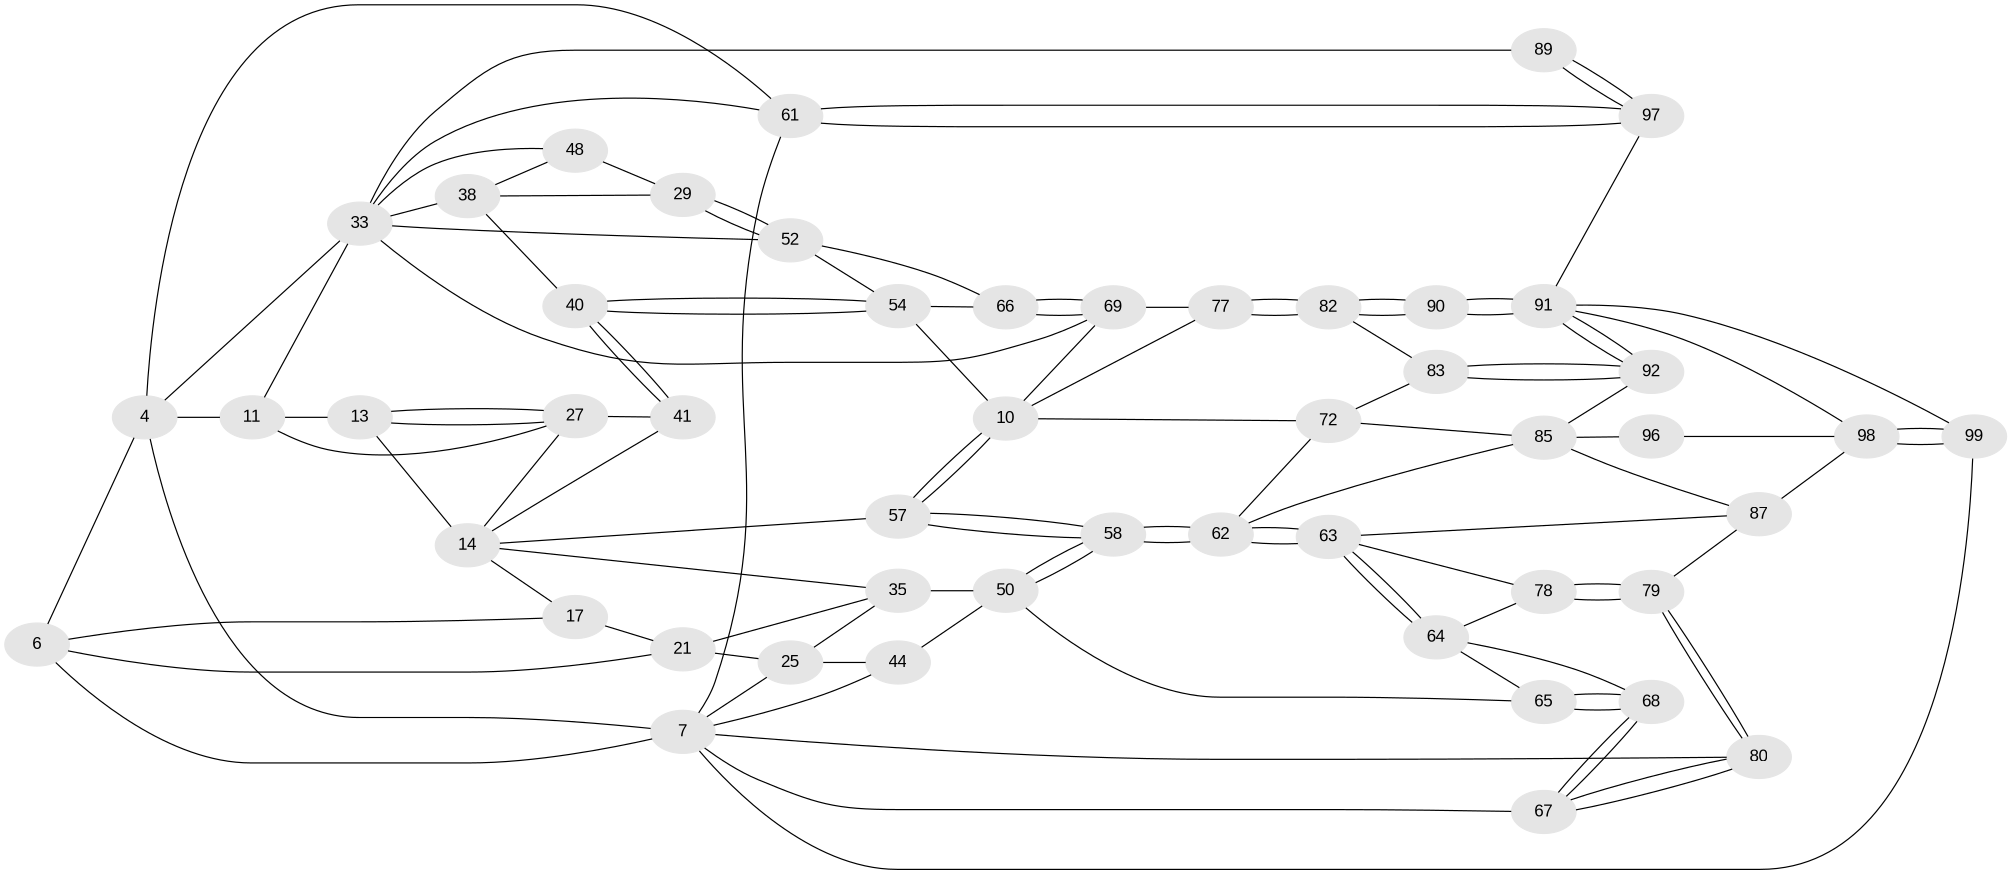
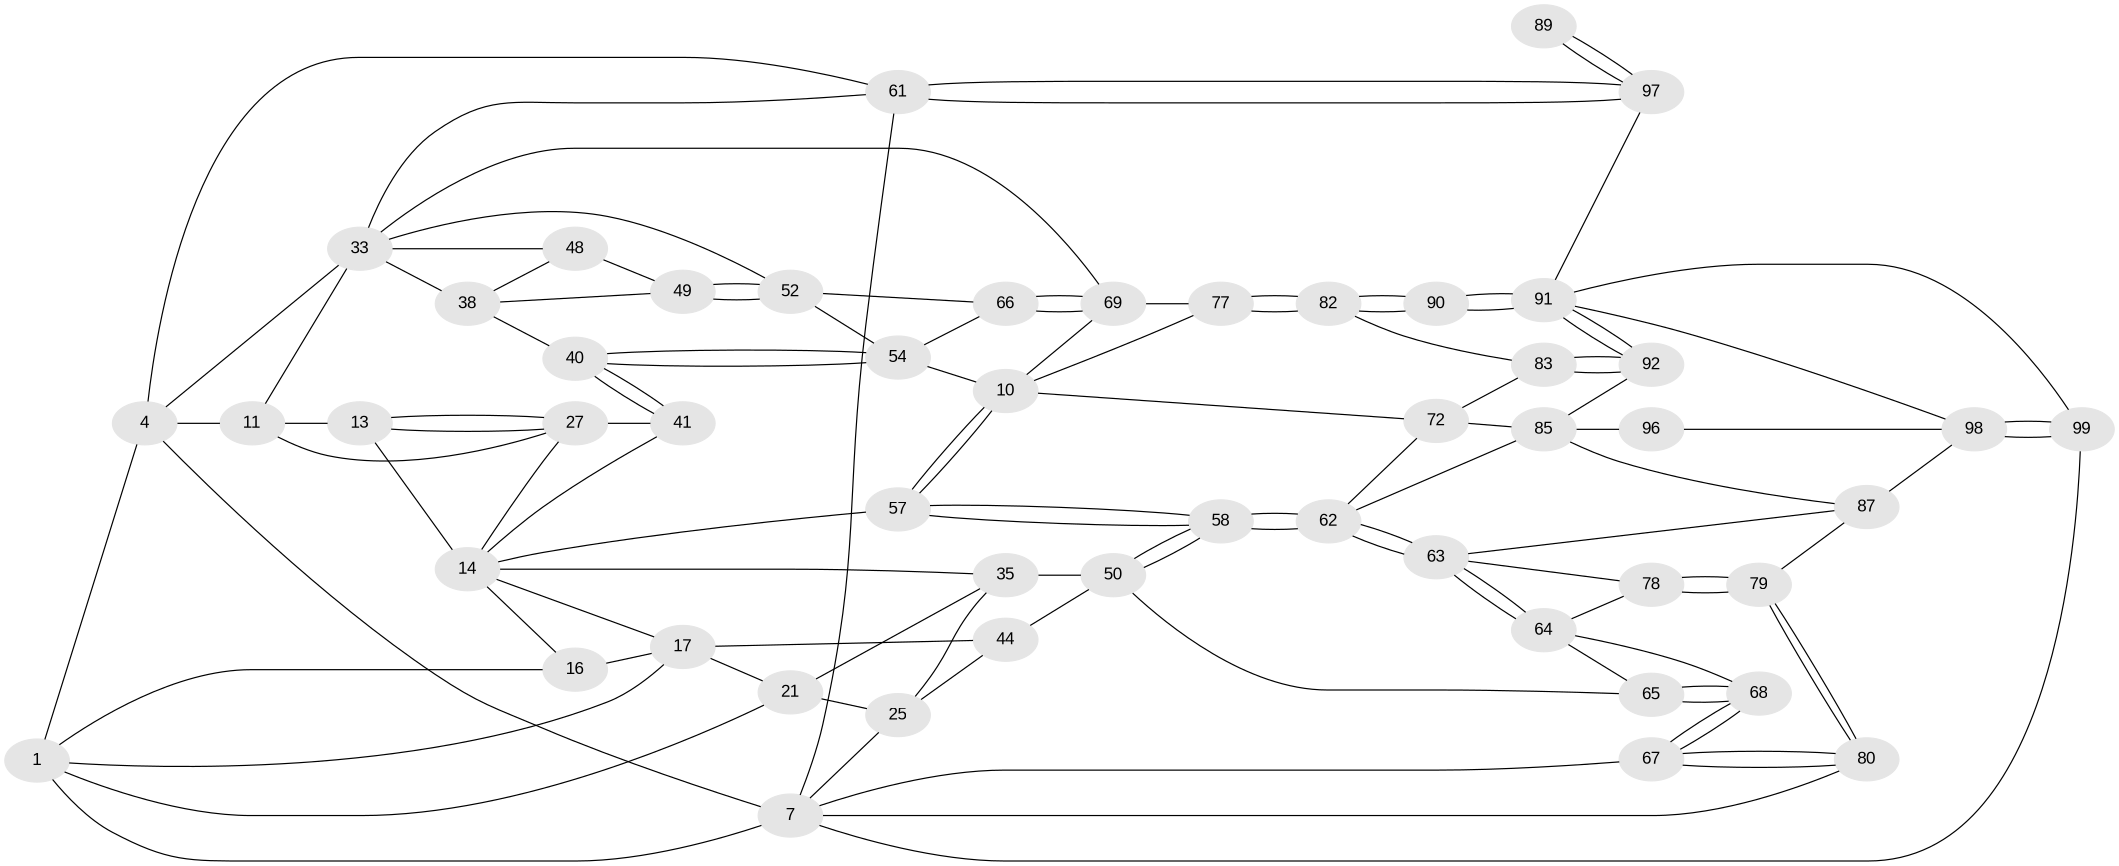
(908, 50) -> none
(683, 195) -> (683, 292)
(37, 645) -> (37, 761)
none -> (575, 670)
(794, 704) -> (851, 643)
